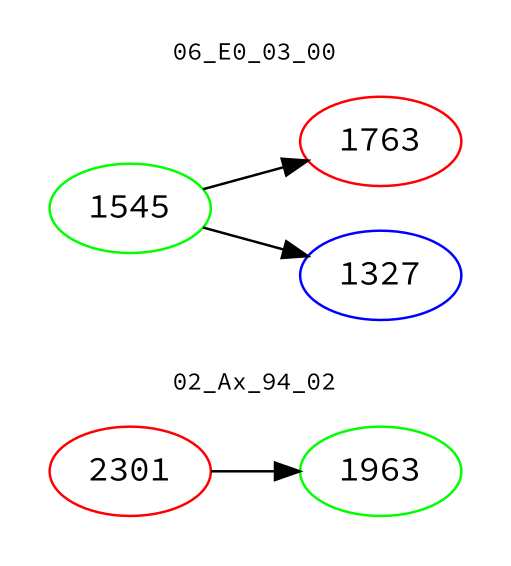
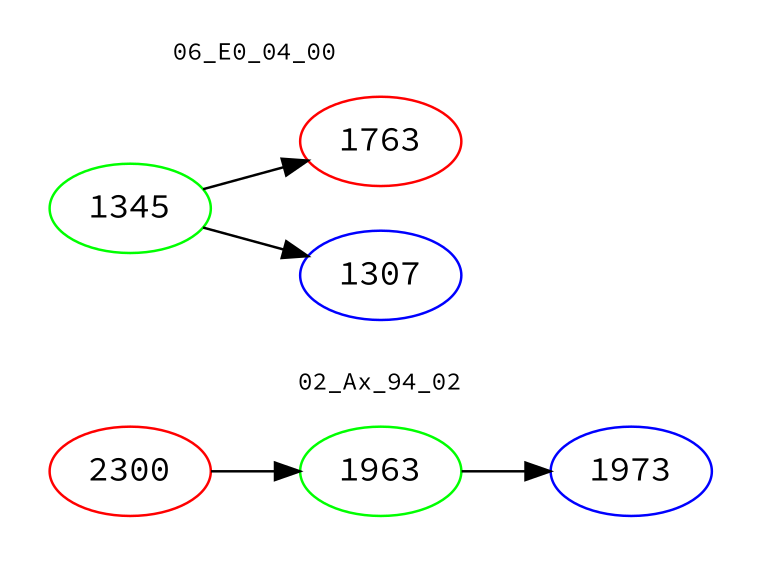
(255, 53) -> (255, 53)
(130, 208) -> (130, 208)
(381, 275) -> (381, 275)
(130, 471) -> (130, 471)
none -> (631, 471)
